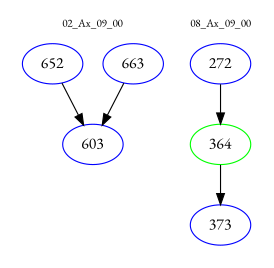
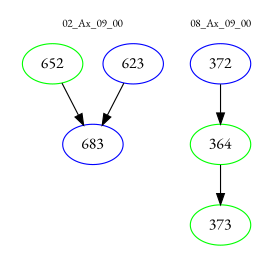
(53, 64) -> (53, 64)
(133, 64) -> (133, 64)
(221, 64) -> (221, 64)
(93, 144) -> (93, 144)
(221, 225) -> (221, 225)
